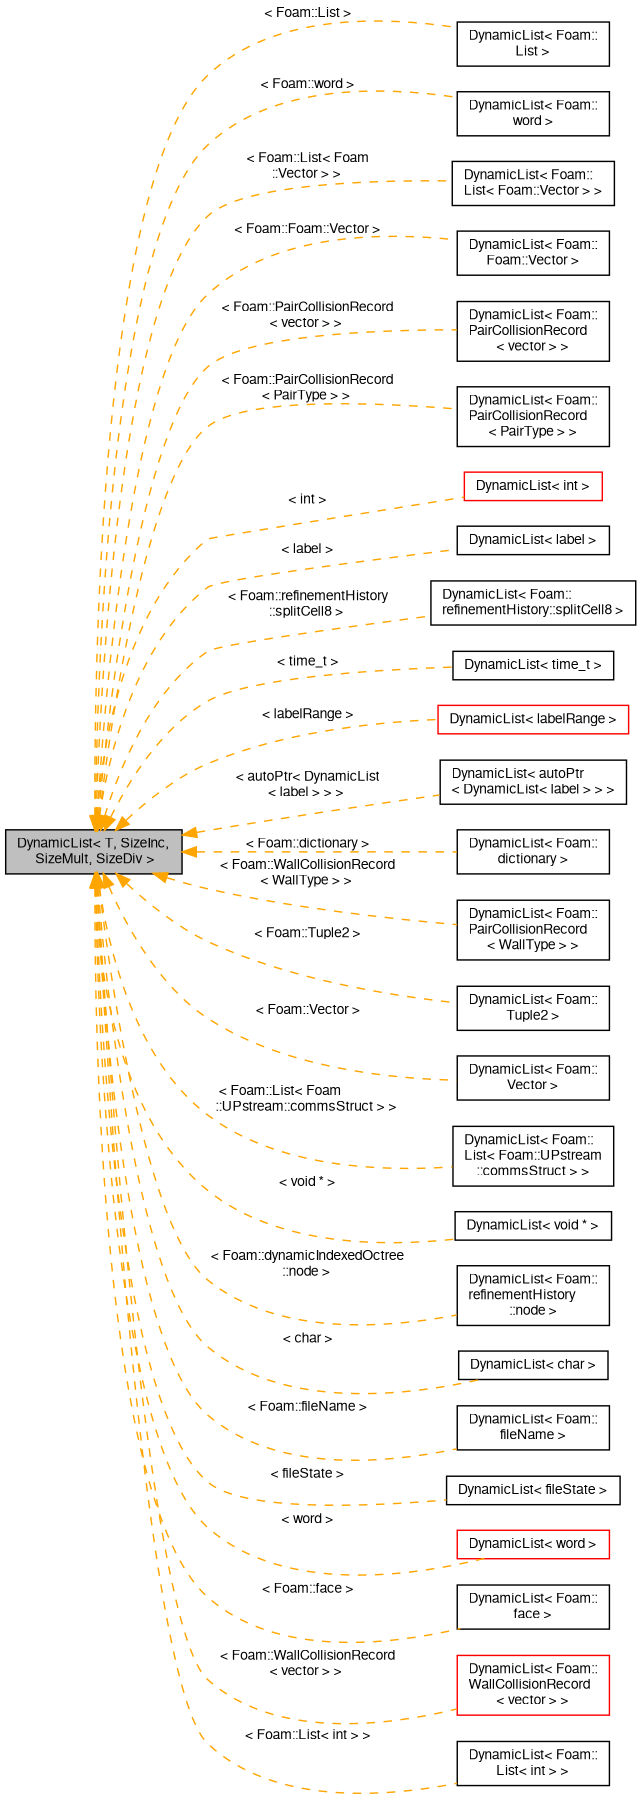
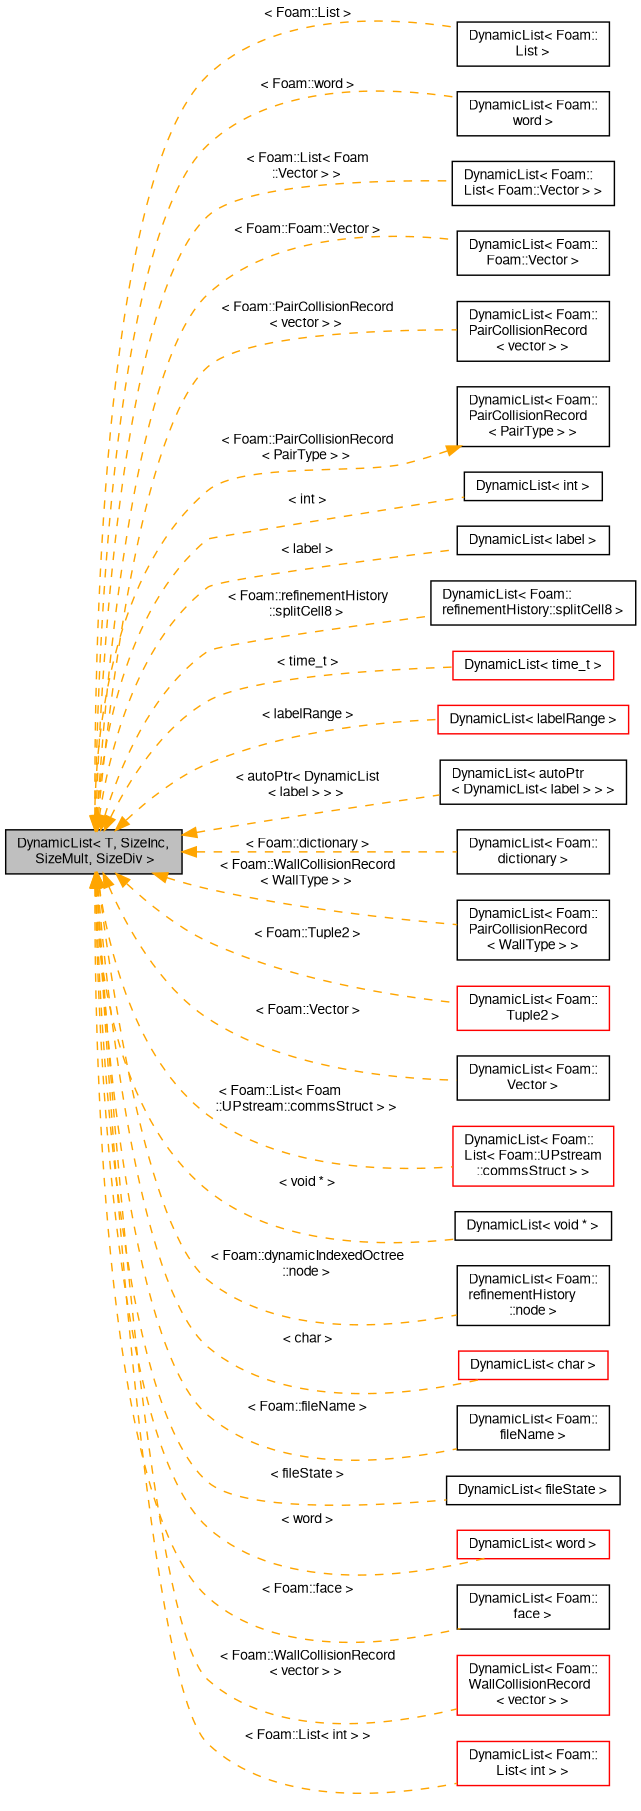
(533, 486) -> (533, 486)
(167, 493) -> (167, 537)
(533, 666) -> (533, 666)
(533, 1008) -> (533, 1008)
(533, 1156) -> (533, 1156)
(533, 1365) -> (533, 1365)
(533, 1764) -> (533, 1764)
